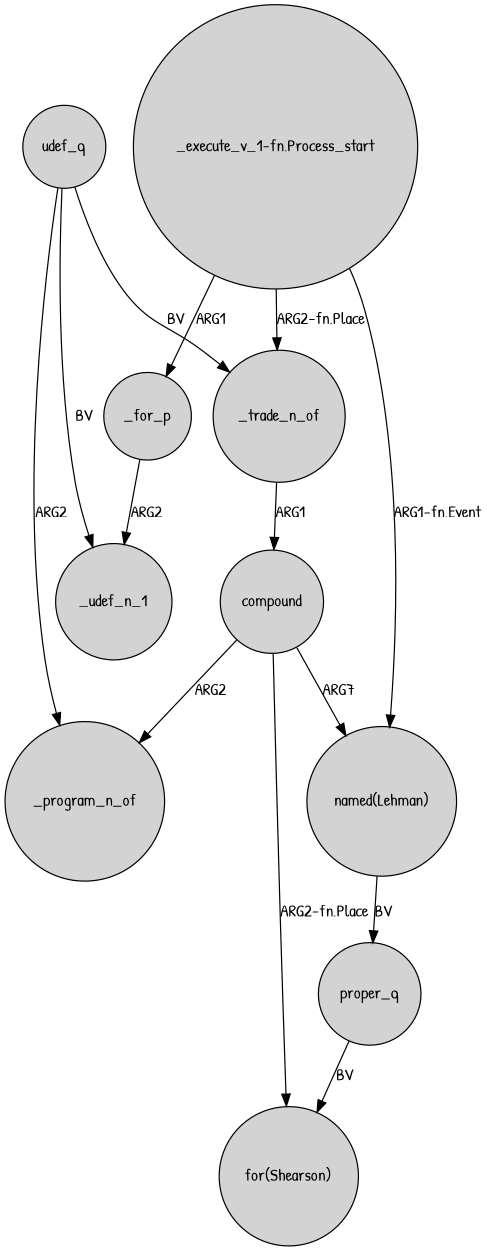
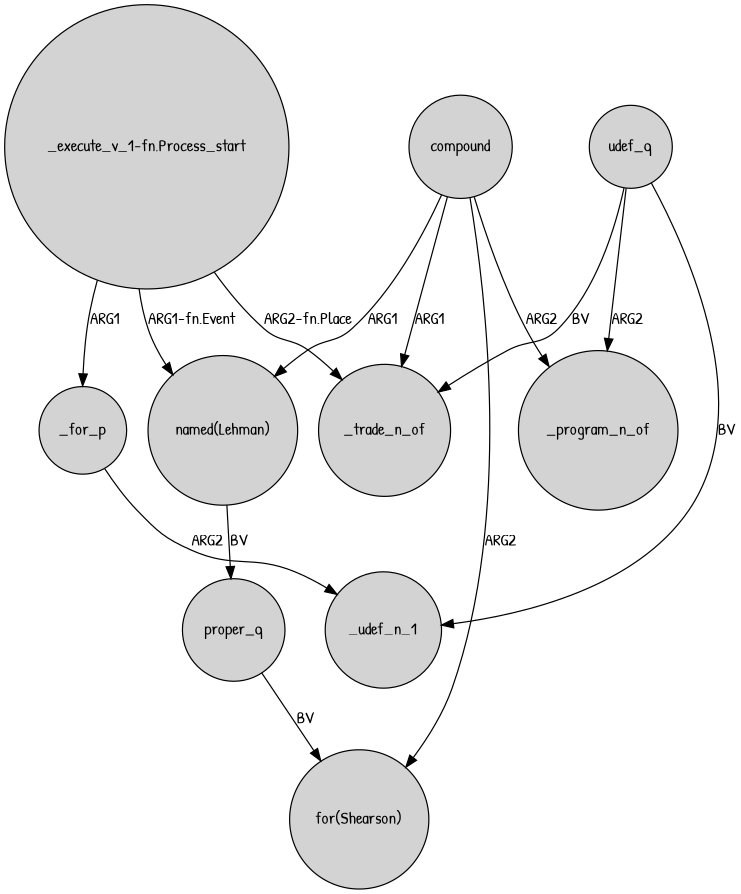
(276, 510) -> (426, 276)
(339, 691) -> (383, 320)
(324, 912) -> (501, 541)
